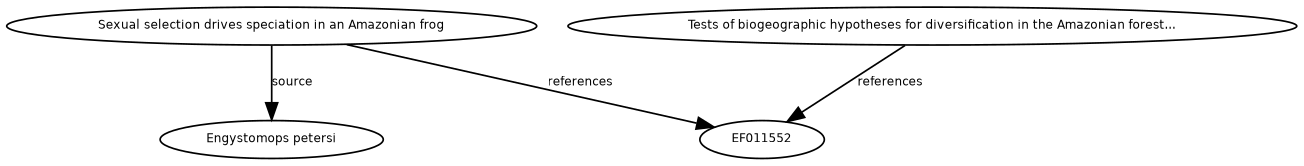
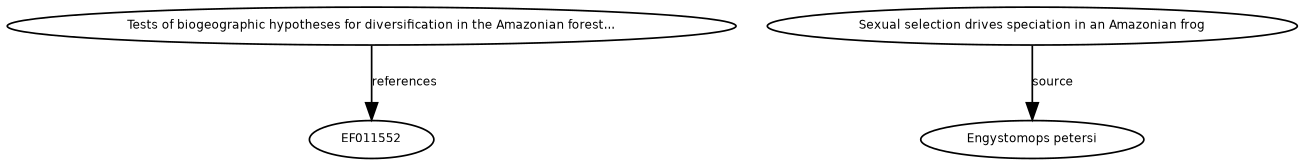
(522, 84) -> none
